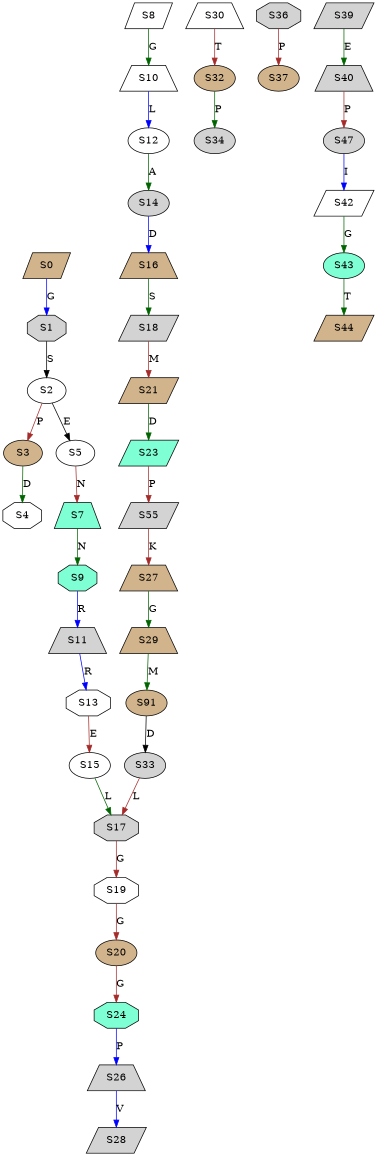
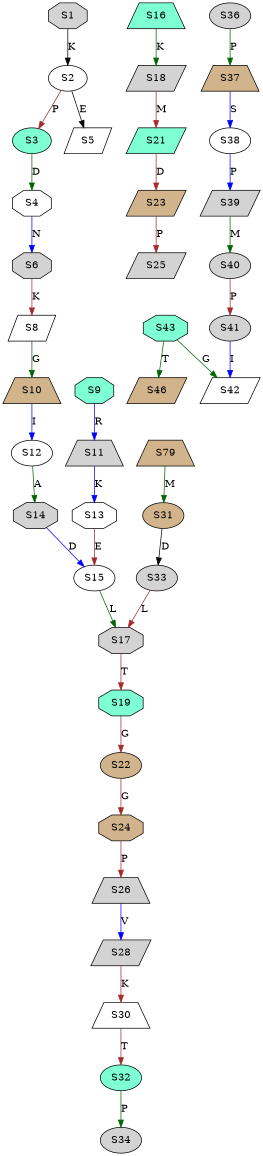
(279, 16) -> (230, 16)
(279, 43) -> (230, 43)
(348, 47) -> (235, 234)
(149, 78) -> (32, 391)
(215, 78) -> (121, 1078)
(279, 78) -> (230, 78)
(344, 78) -> (230, 266)
(152, 110) -> (34, 422)
none -> (230, 141)
(344, 141) -> (230, 328)
(149, 203) -> (36, 516)
(149, 231) -> (63, 545)
(344, 231) -> (194, 356)
none -> (32, 266)
(47, 266) -> none
(149, 266) -> (156, 16)
(344, 266) -> (165, 328)
(152, 297) -> (160, 47)
(344, 328) -> (157, 391)
(50, 359) -> (72, 47)
(149, 391) -> (156, 141)
(149, 418) -> (156, 168)
(23, 453) -> (32, 141)
(75, 453) -> (88, 141)
(149, 453) -> (156, 203)
(78, 516) -> none
(149, 516) -> (156, 266)
(149, 578) -> none
(149, 641) -> (165, 453)
(88, 672) -> (98, 484)
(146, 703) -> (163, 516)
(121, 859) -> (125, 672)
(116, 890) -> (121, 703)
(116, 953) -> (121, 765)
none -> (121, 980)
(116, 1015) -> (121, 828)
(116, 1043) -> (121, 856)
